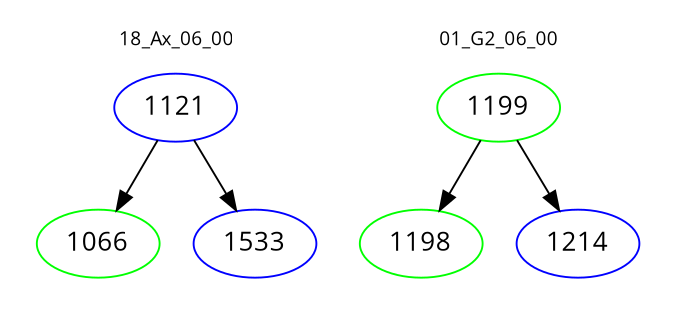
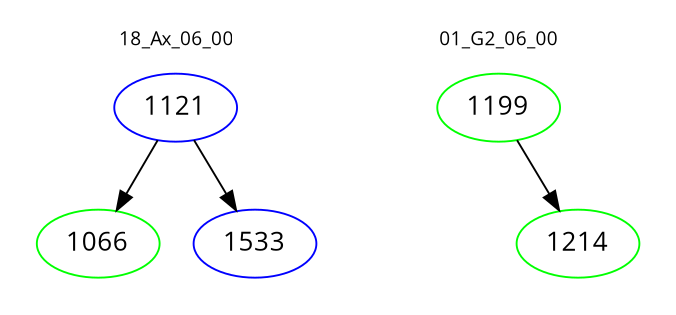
(421, 244) -> none
(578, 244) -> (578, 244)
